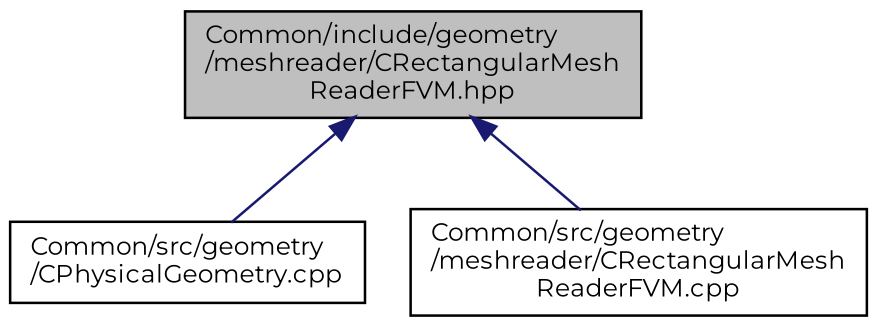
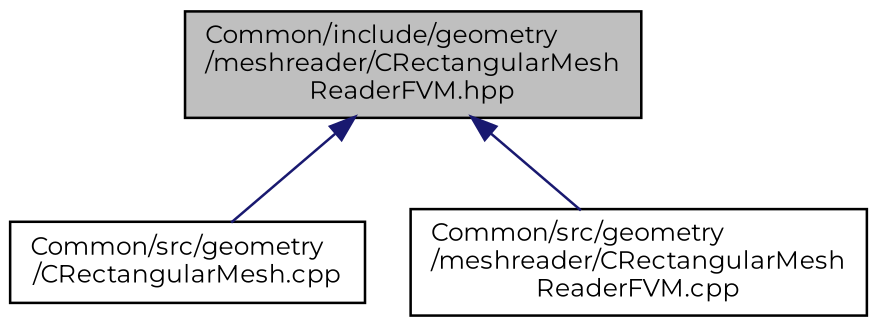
(188, 262) -> (188, 262)
